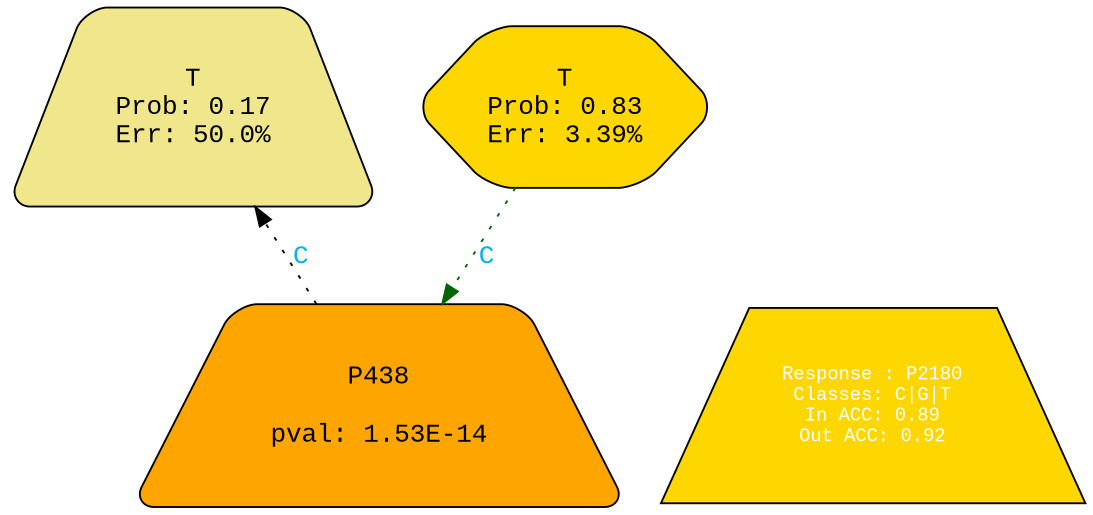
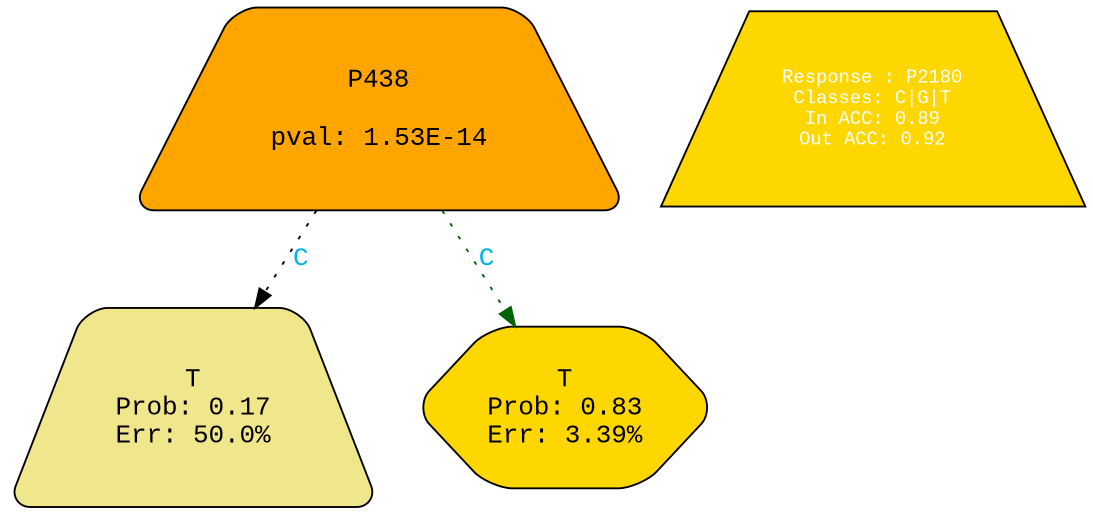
(484, 238) -> (474, 260)
